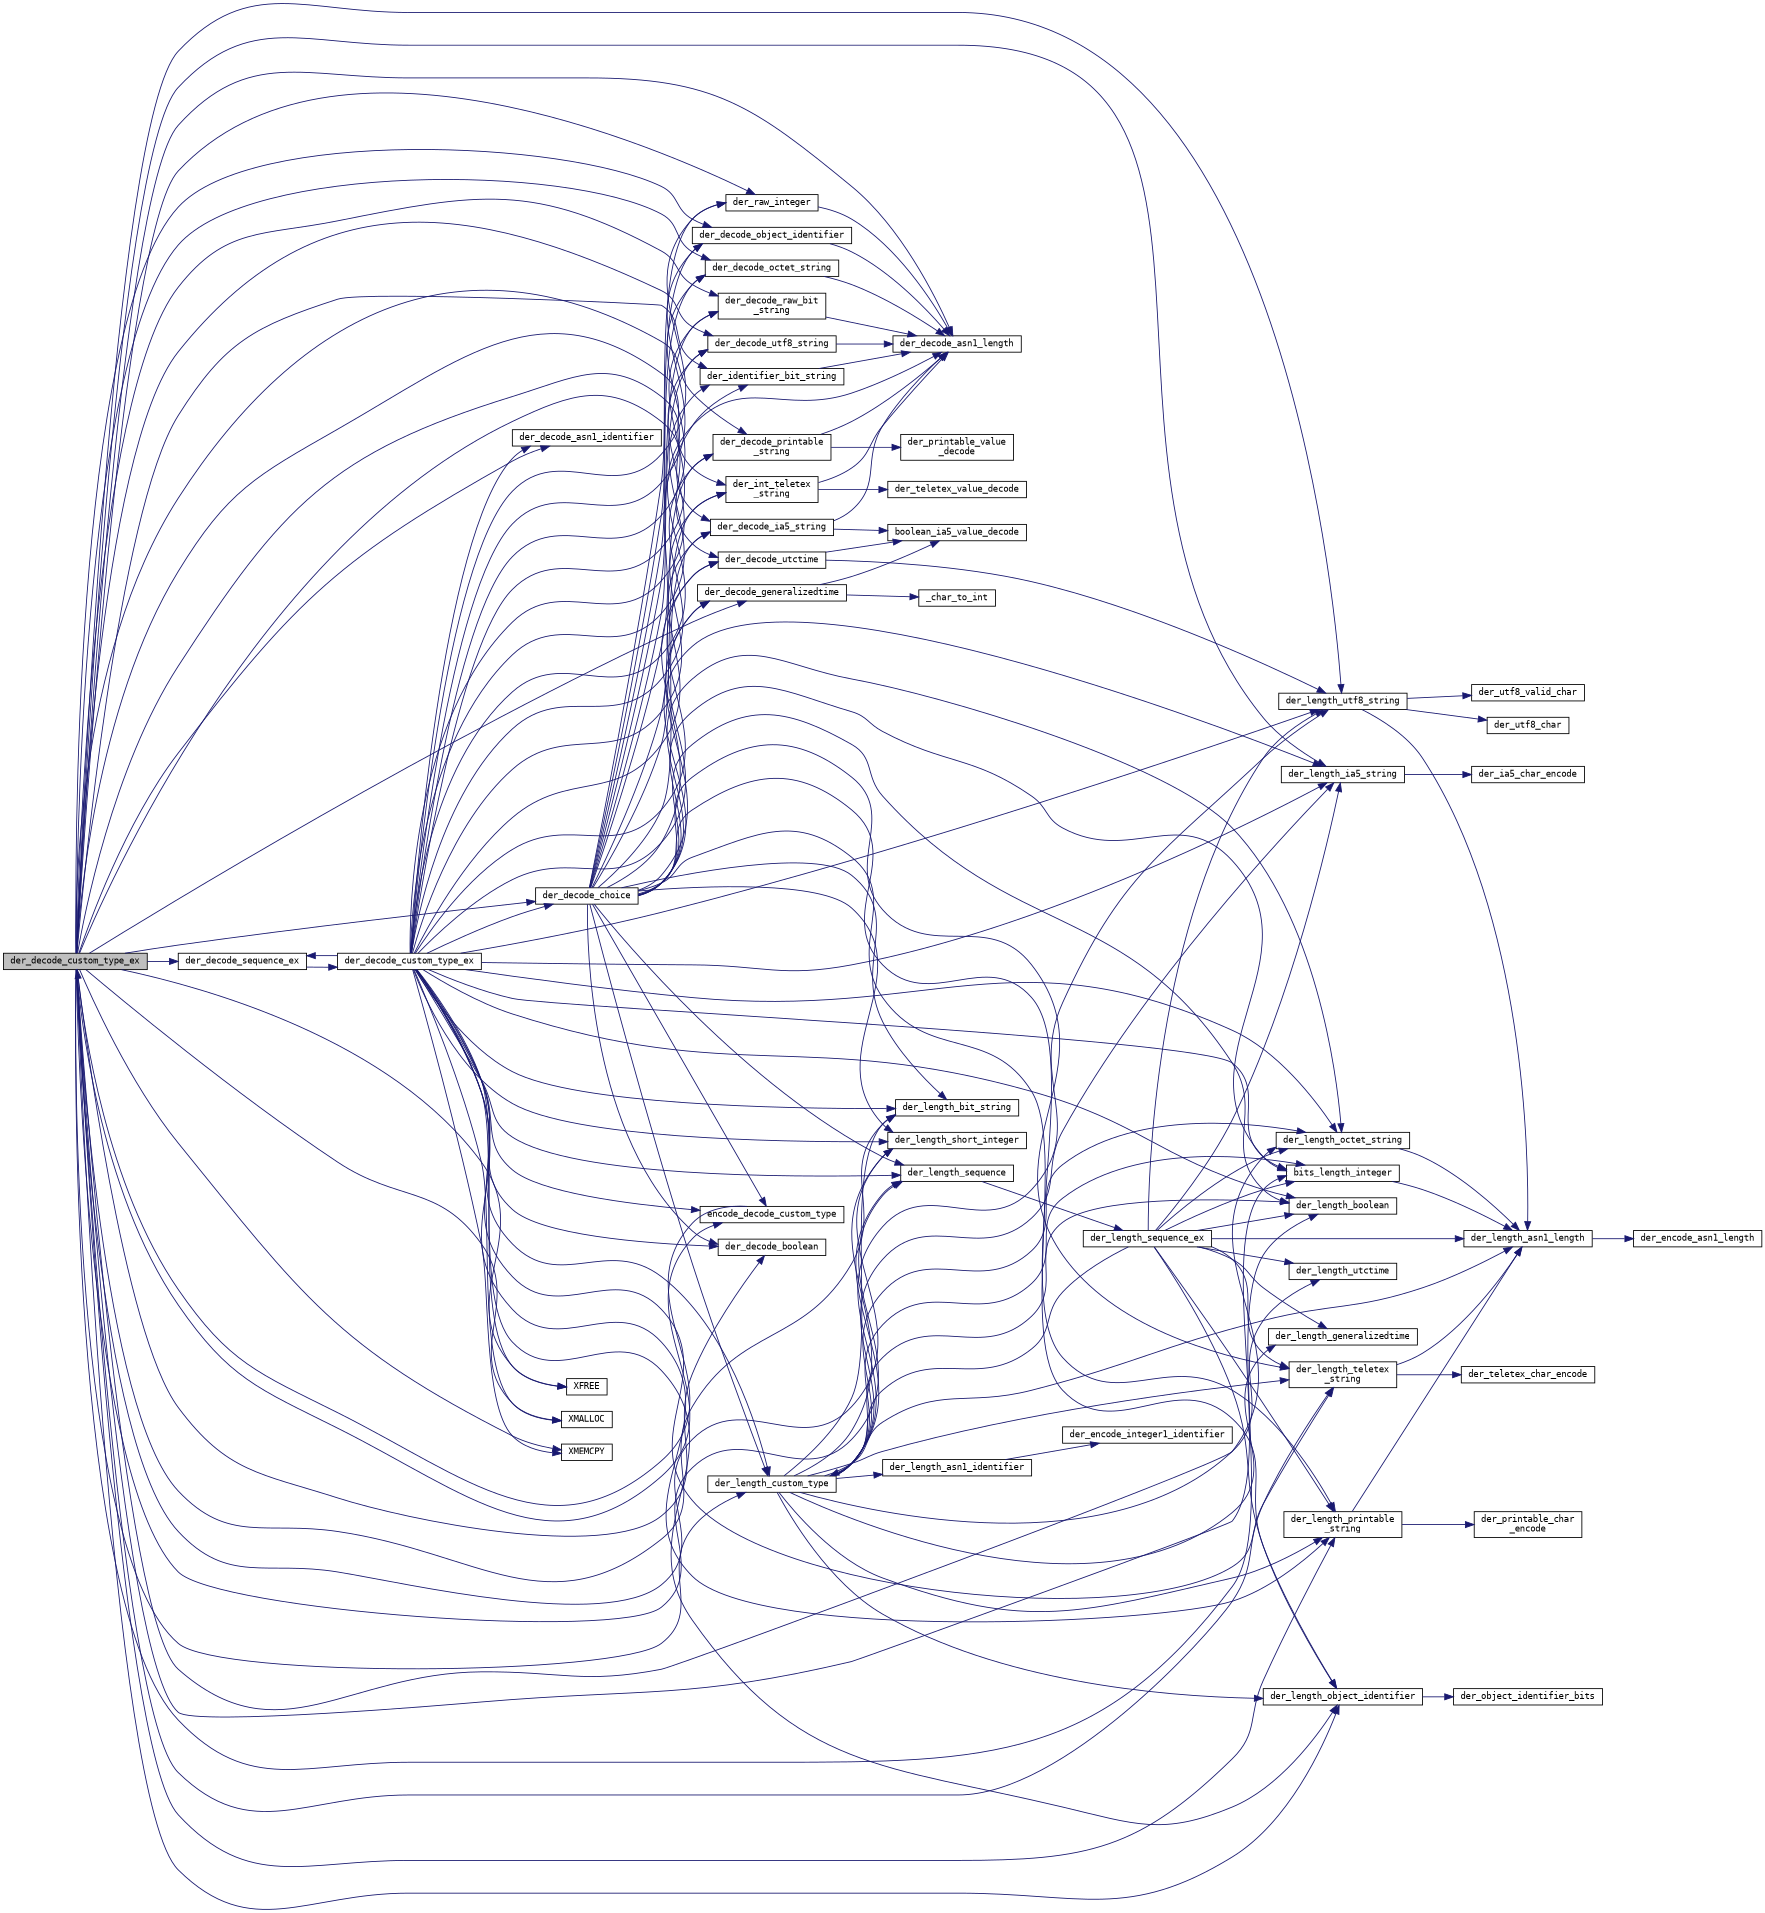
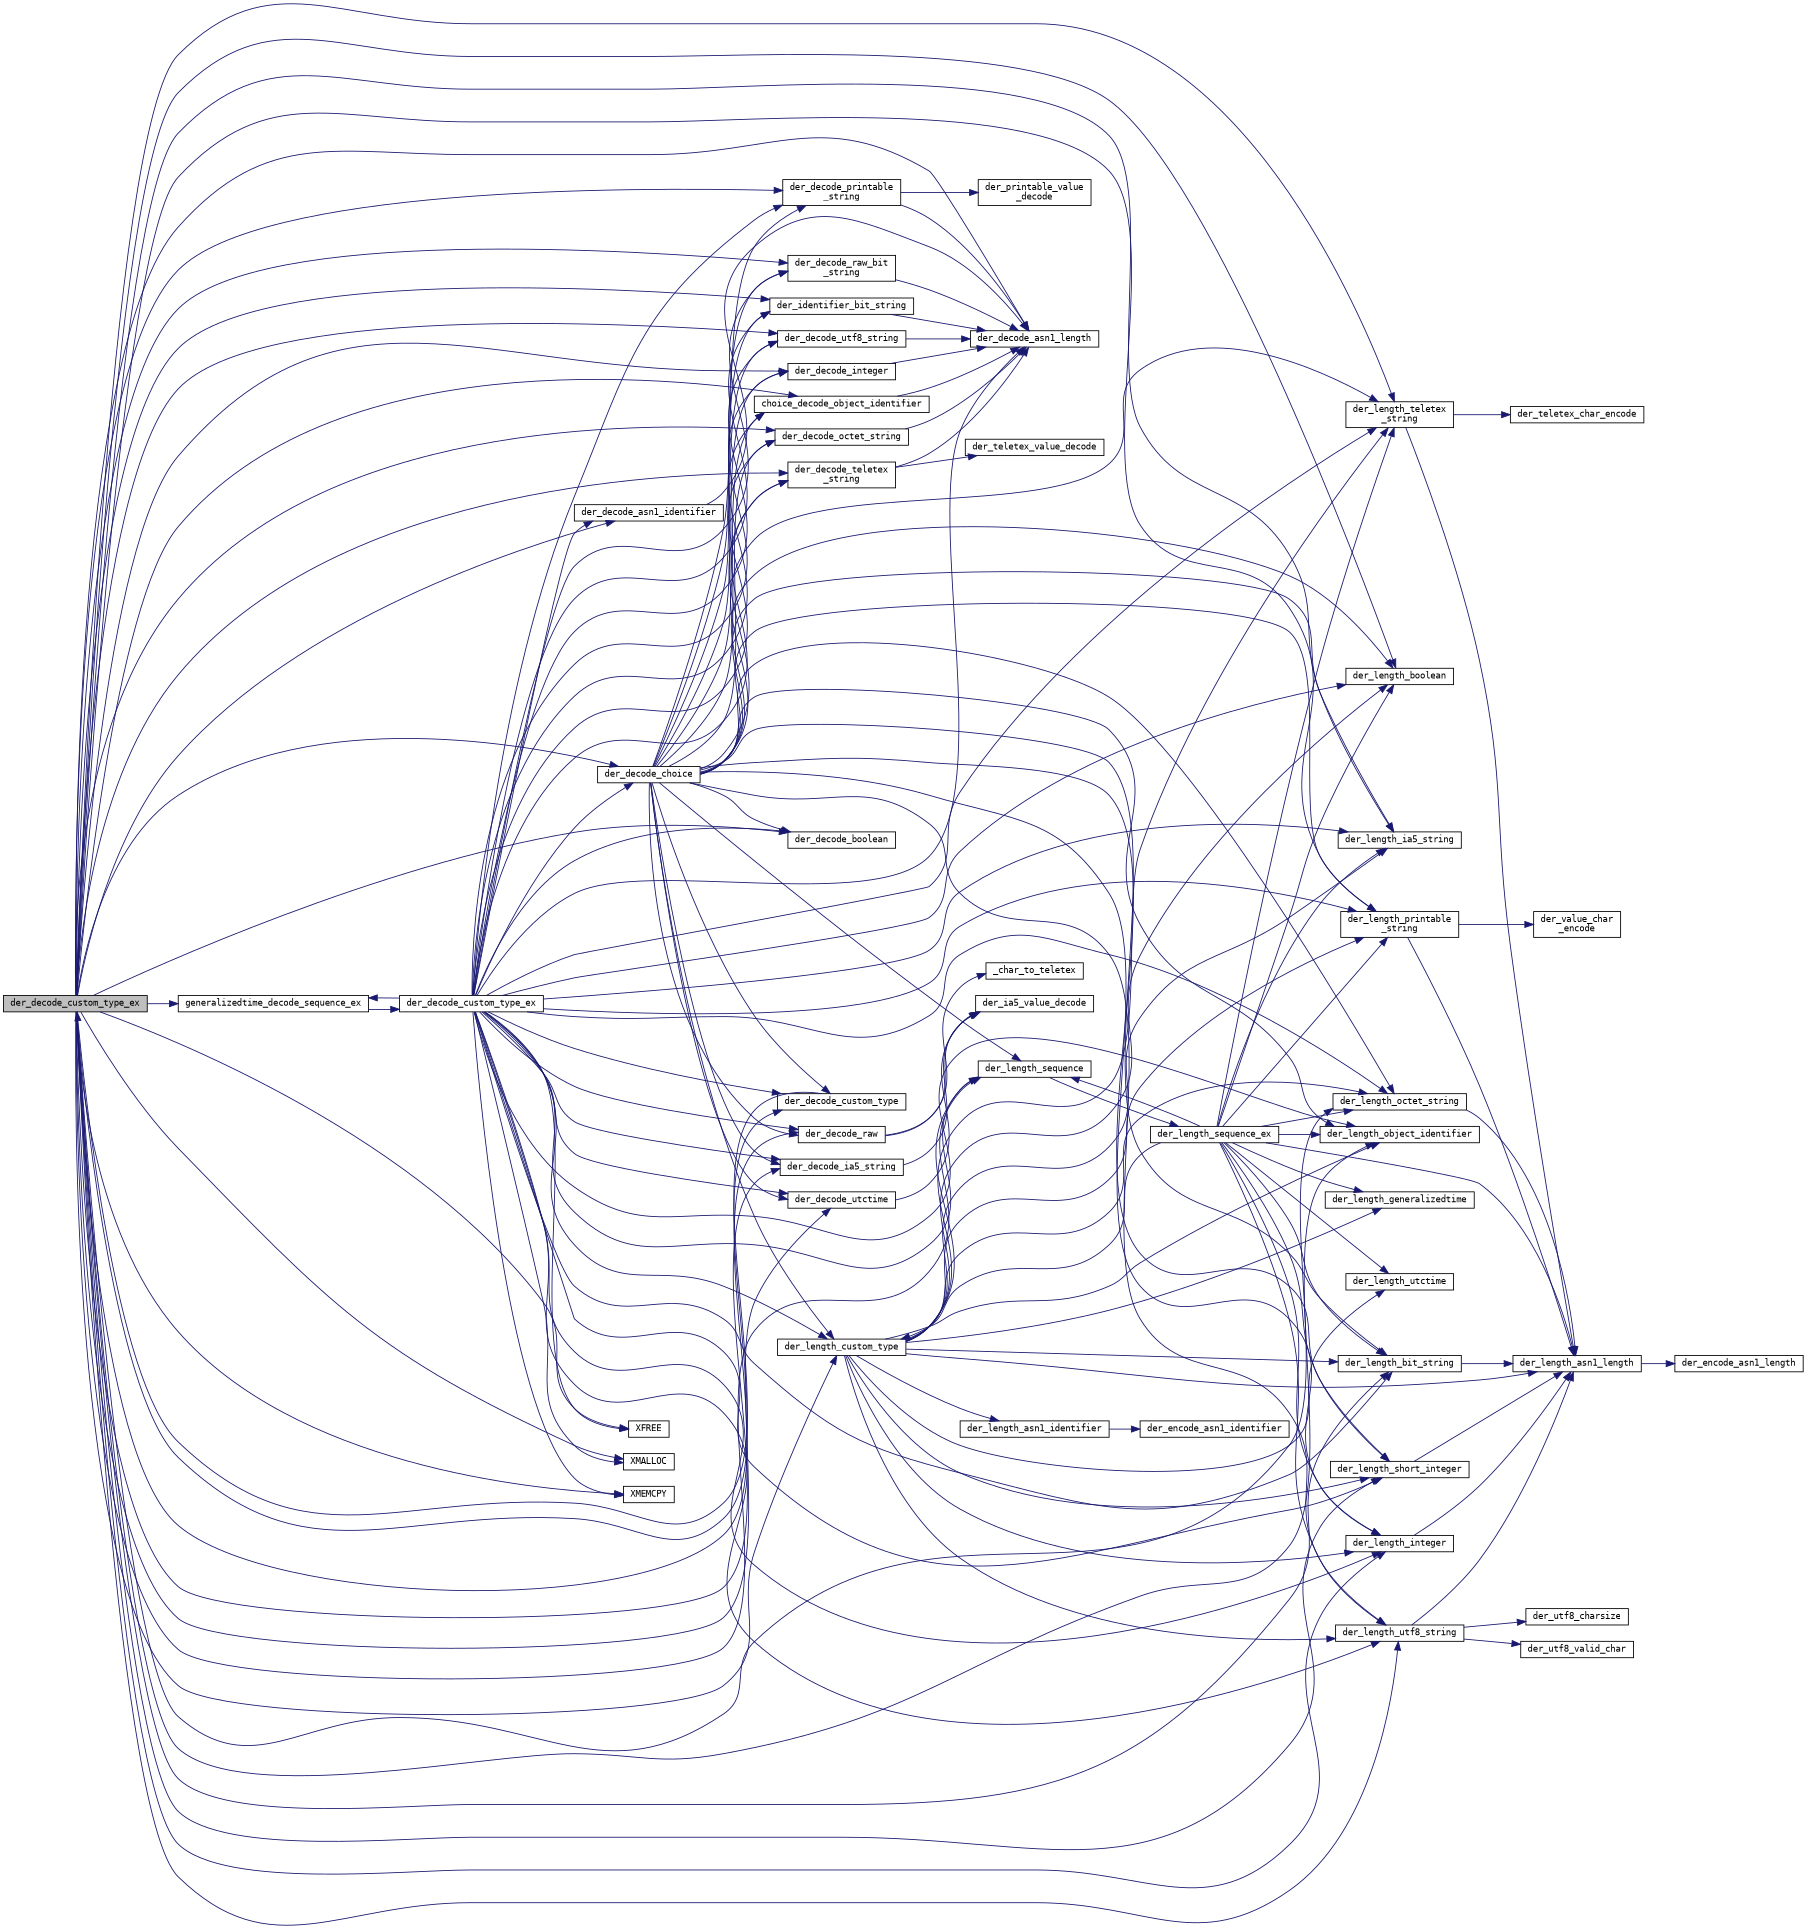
(772, 203) -> (842, 372)
(772, 236) -> (842, 404)
(872, 456) -> (777, 230)
(772, 490) -> (842, 475)
(957, 533) -> (1035, 1004)
(772, 593) -> (842, 1135)
(1079, 594) -> (1117, 973)
(957, 598) -> (1035, 971)
(1528, 725) -> (1577, 1617)
(1528, 775) -> none
(242, 961) -> (273, 1004)
none -> (1140, 1102)
(1343, 1173) -> (1400, 1544)
(772, 1215) -> (842, 1102)
none -> (1294, 1230)
none -> (1296, 1275)
none -> (1483, 1364)
none -> (1485, 1419)
(1147, 1435) -> (1215, 1429)
(1528, 1525) -> (1577, 924)
(1528, 1697) -> none
